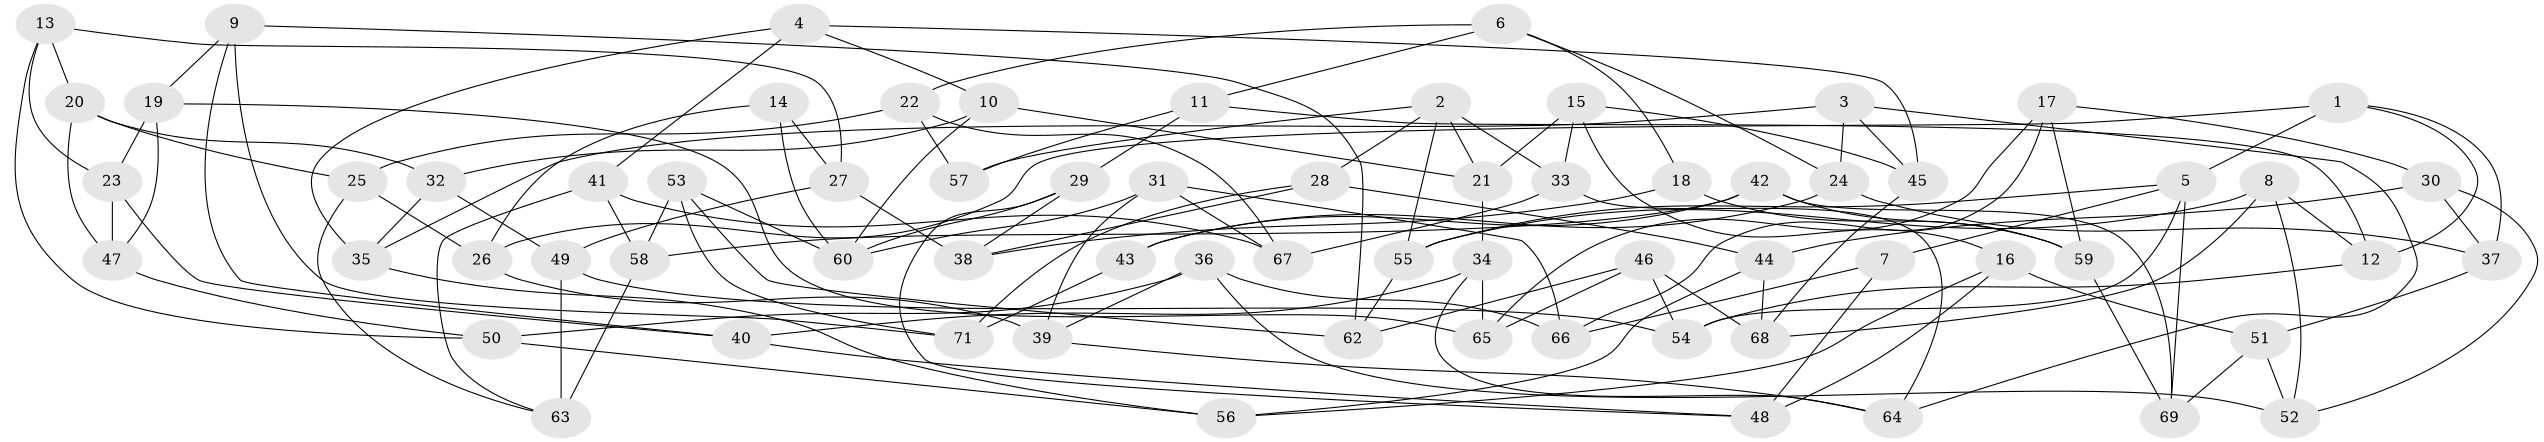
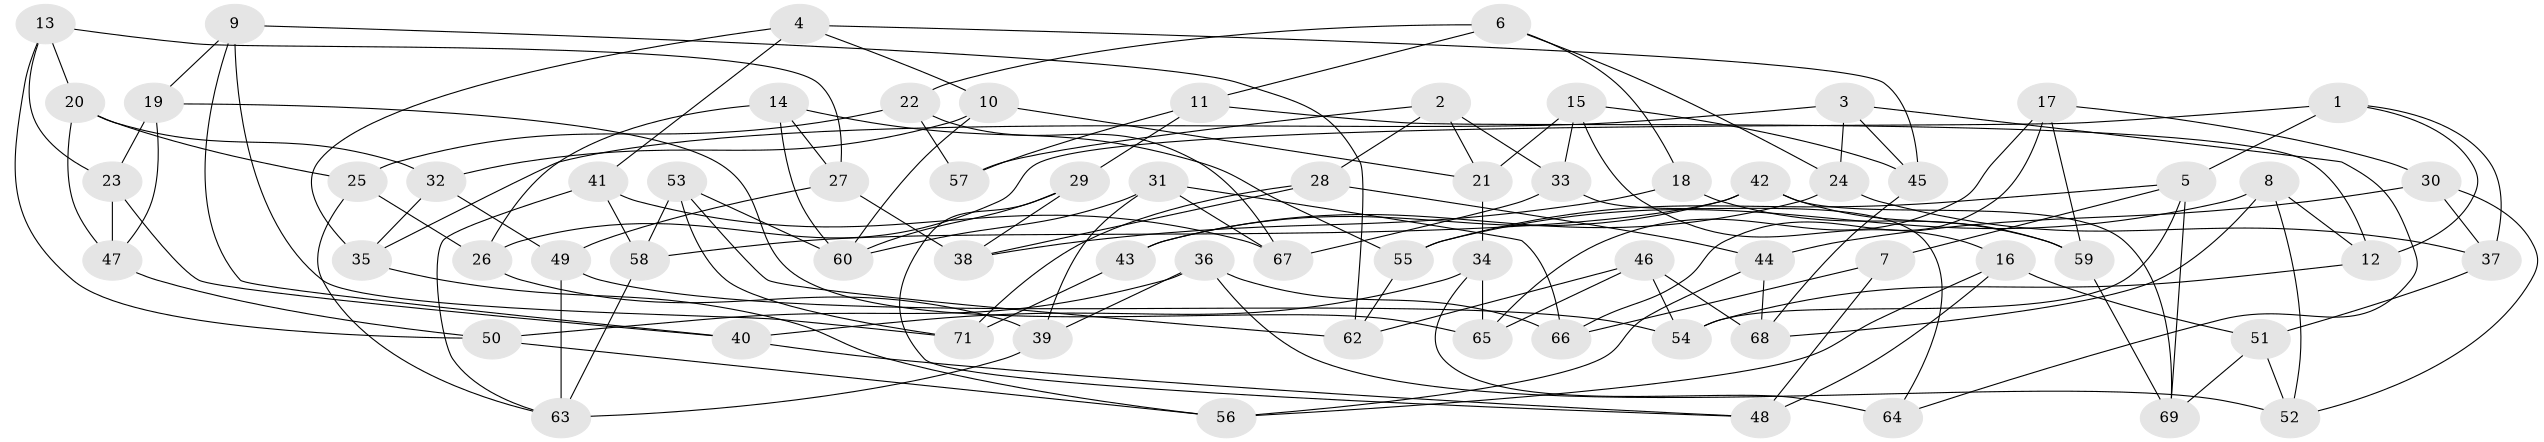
(1422, 182) -> (1162, 153)
(1449, 371) -> (808, 398)
